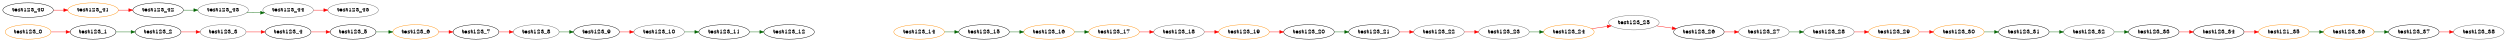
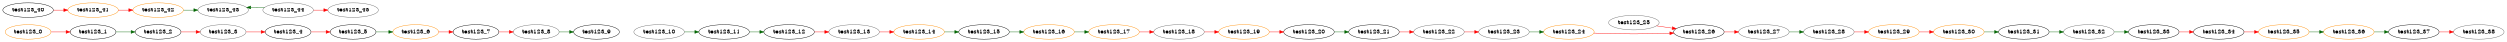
(158, 10) -> (158, 10)
(254, 13) -> (258, 7)
(1599, 28) -> (1632, 34)
(625, 32) -> none
none -> (854, 32)
(2284, 32) -> (2284, 32)
